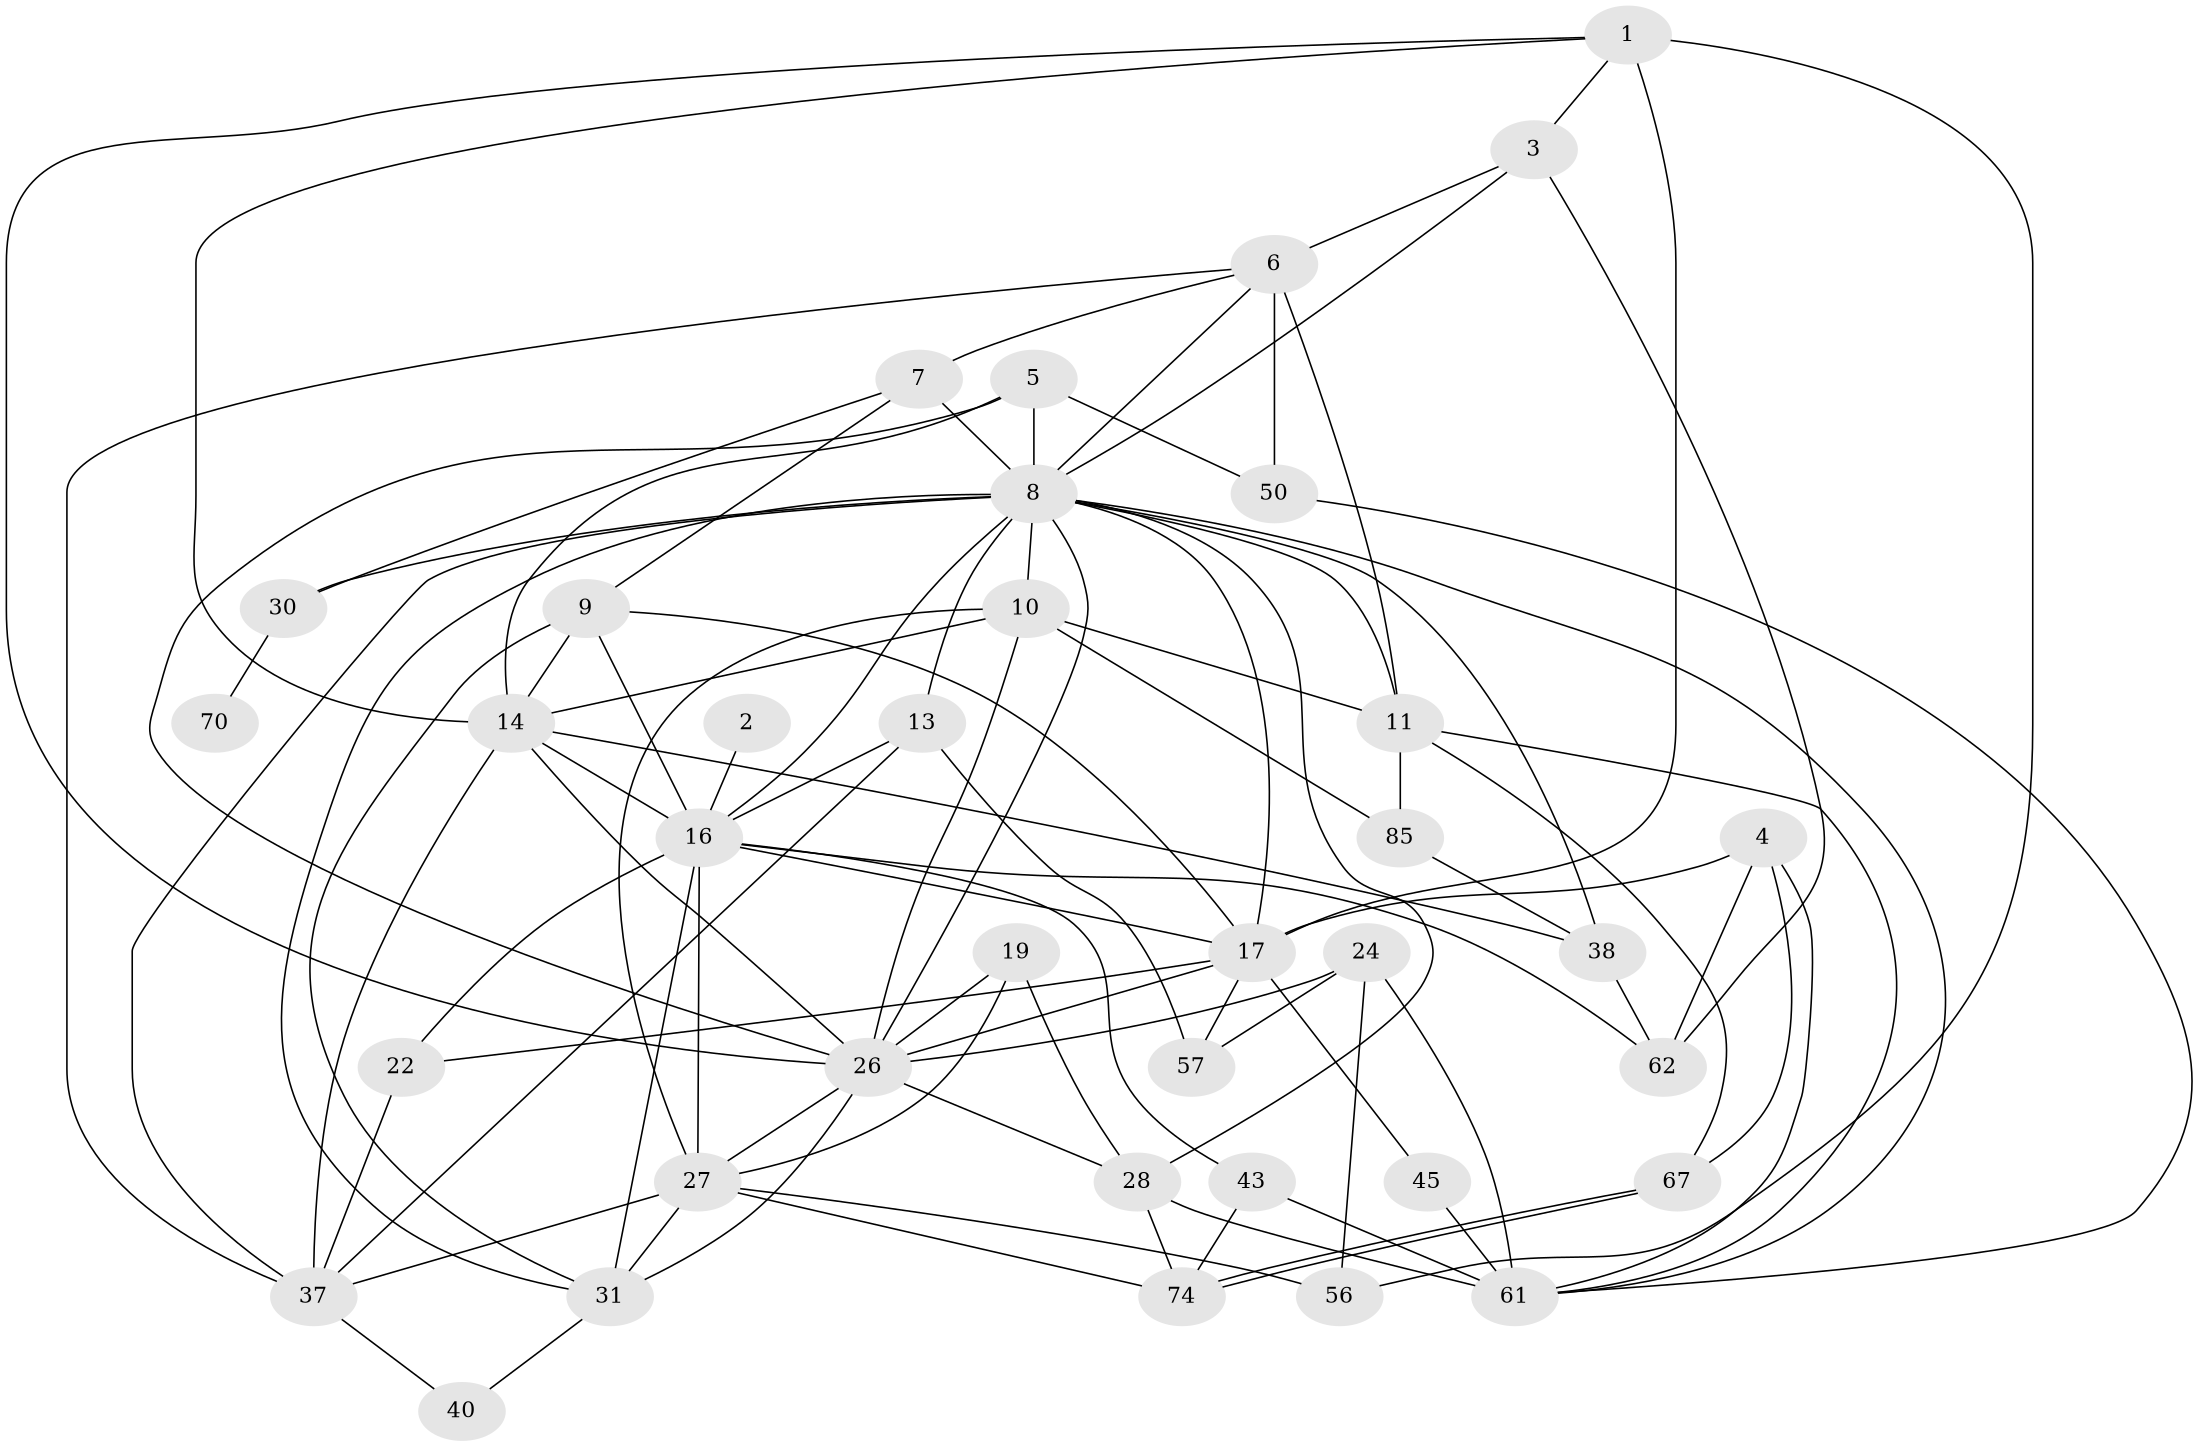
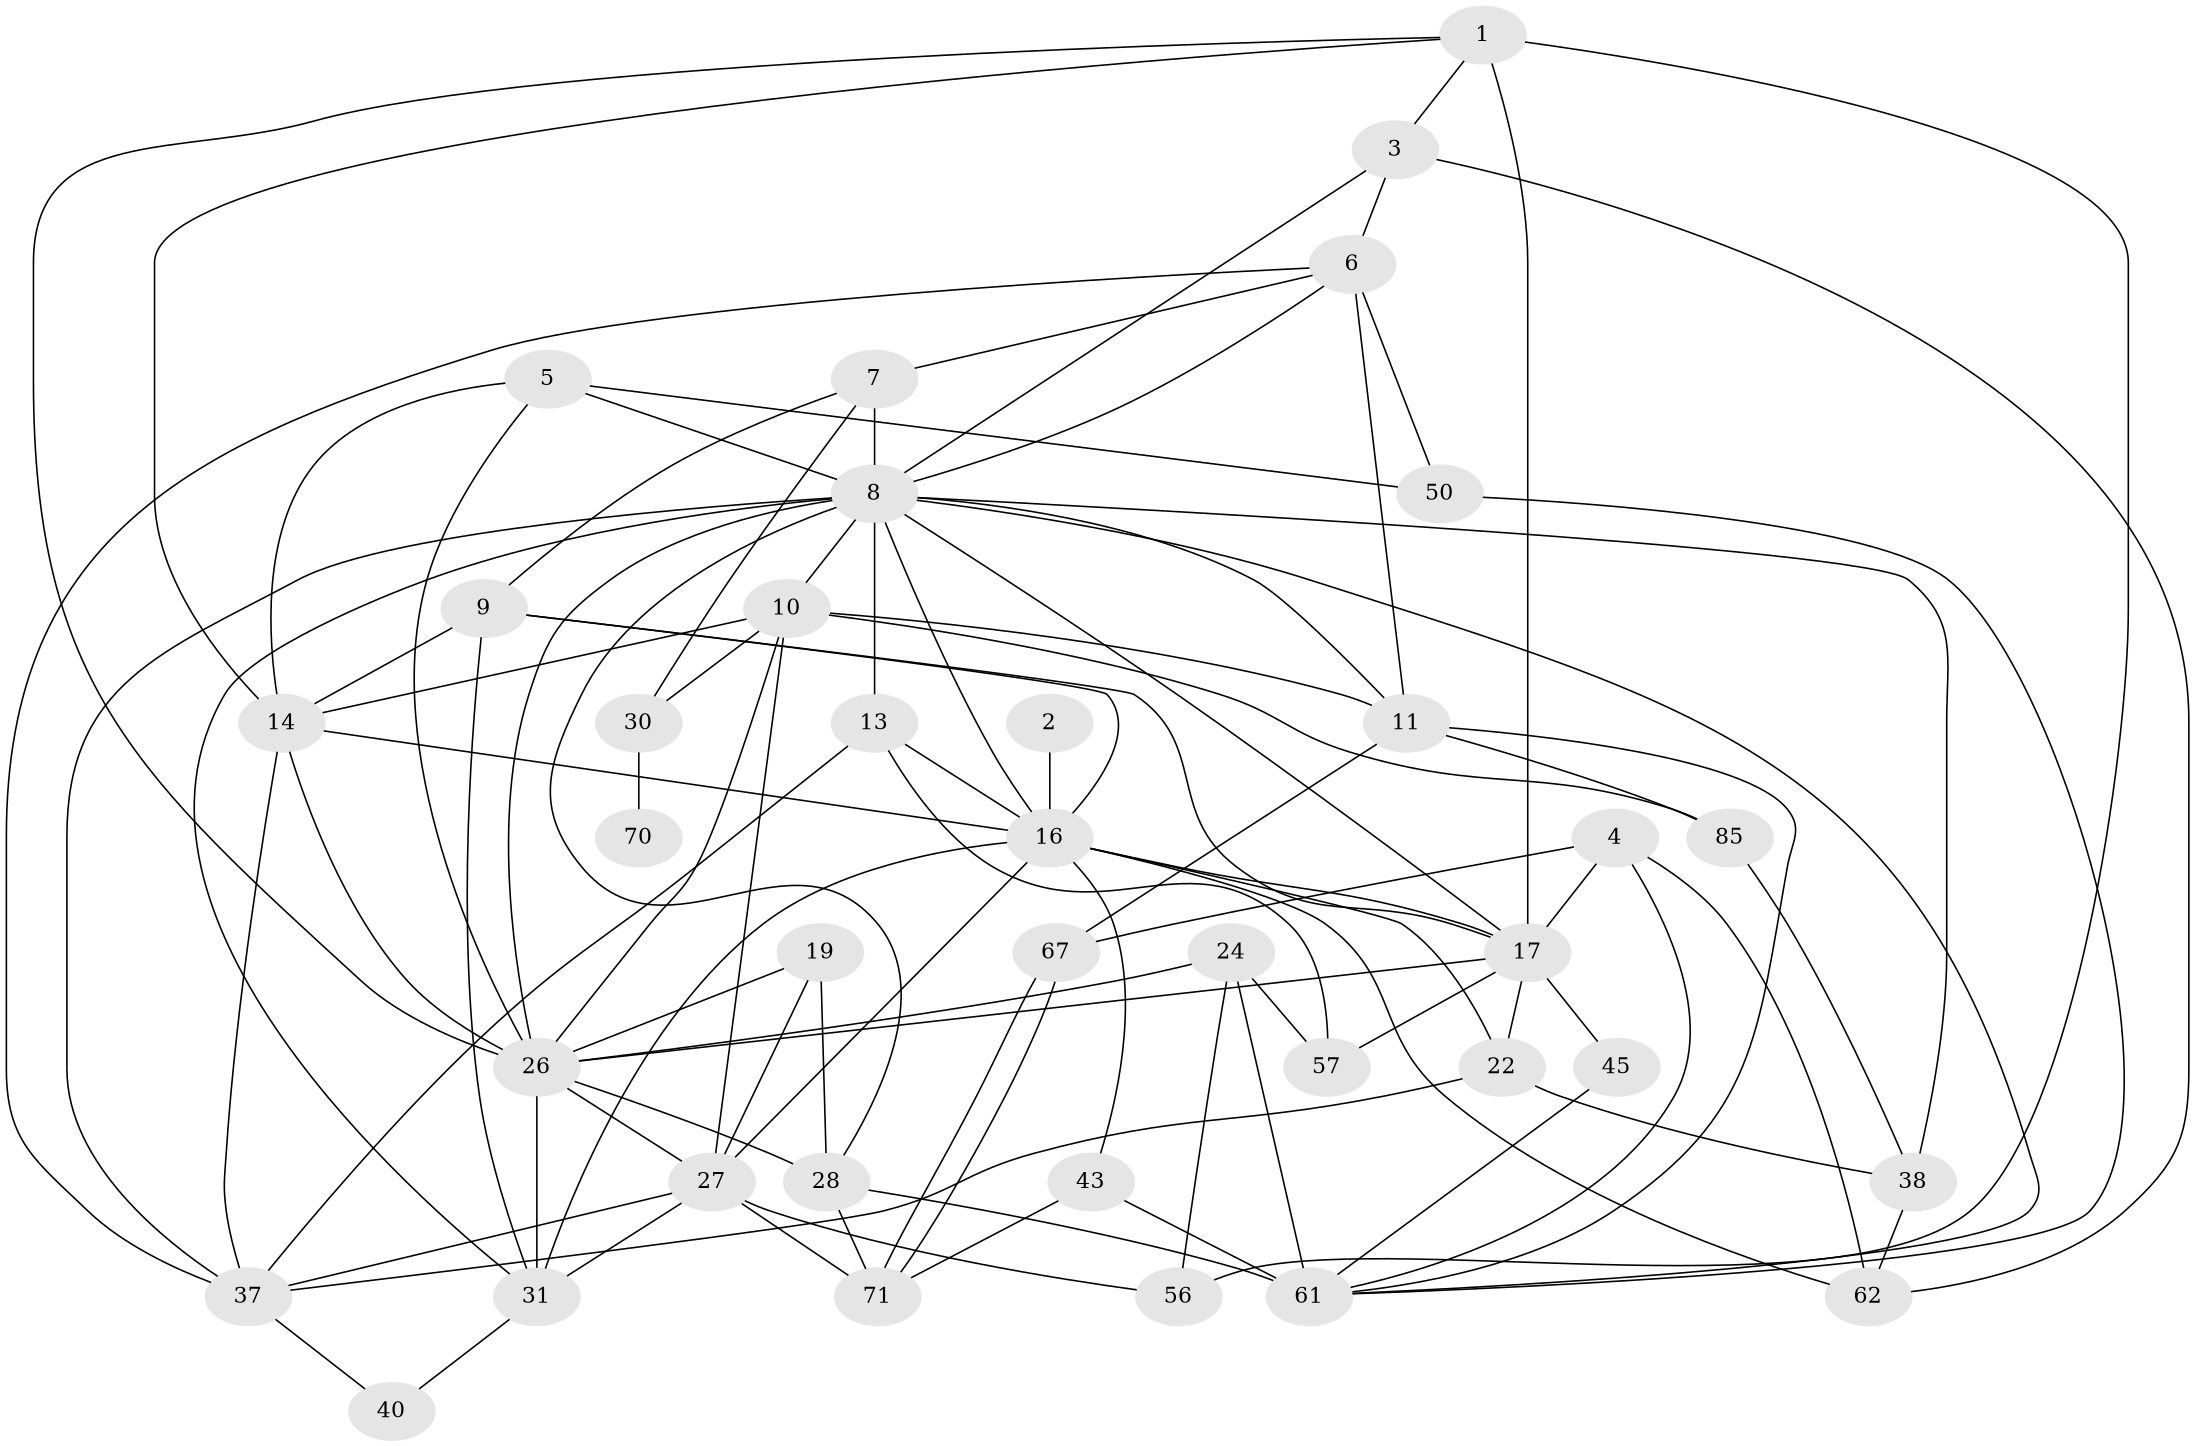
(651, 524) -> (713, 666)
(1060, 828) -> (1710, 1139)
(1182, 1297) -> (878, 1297)
